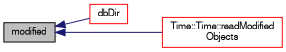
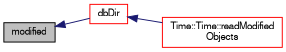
(114, 32) -> (150, 21)
